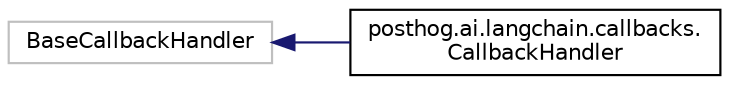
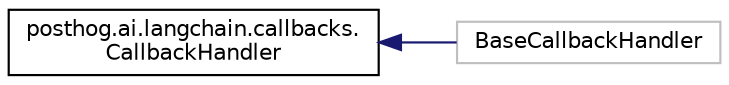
(322, 42) -> (429, 42)
